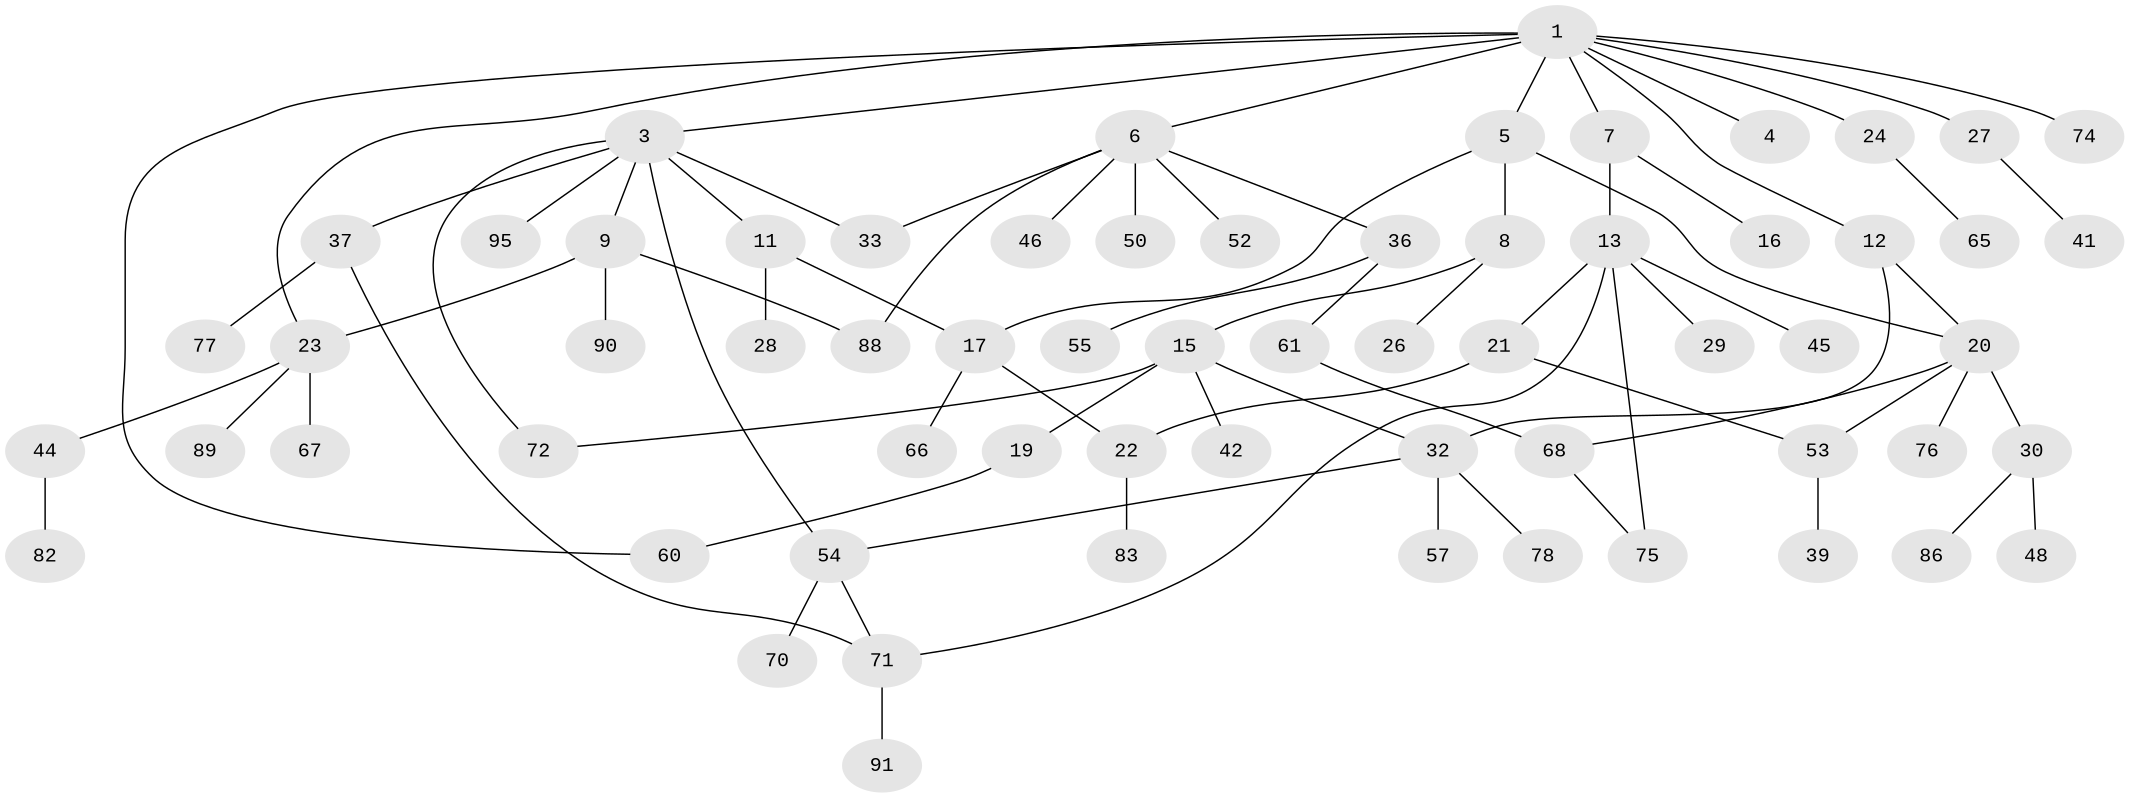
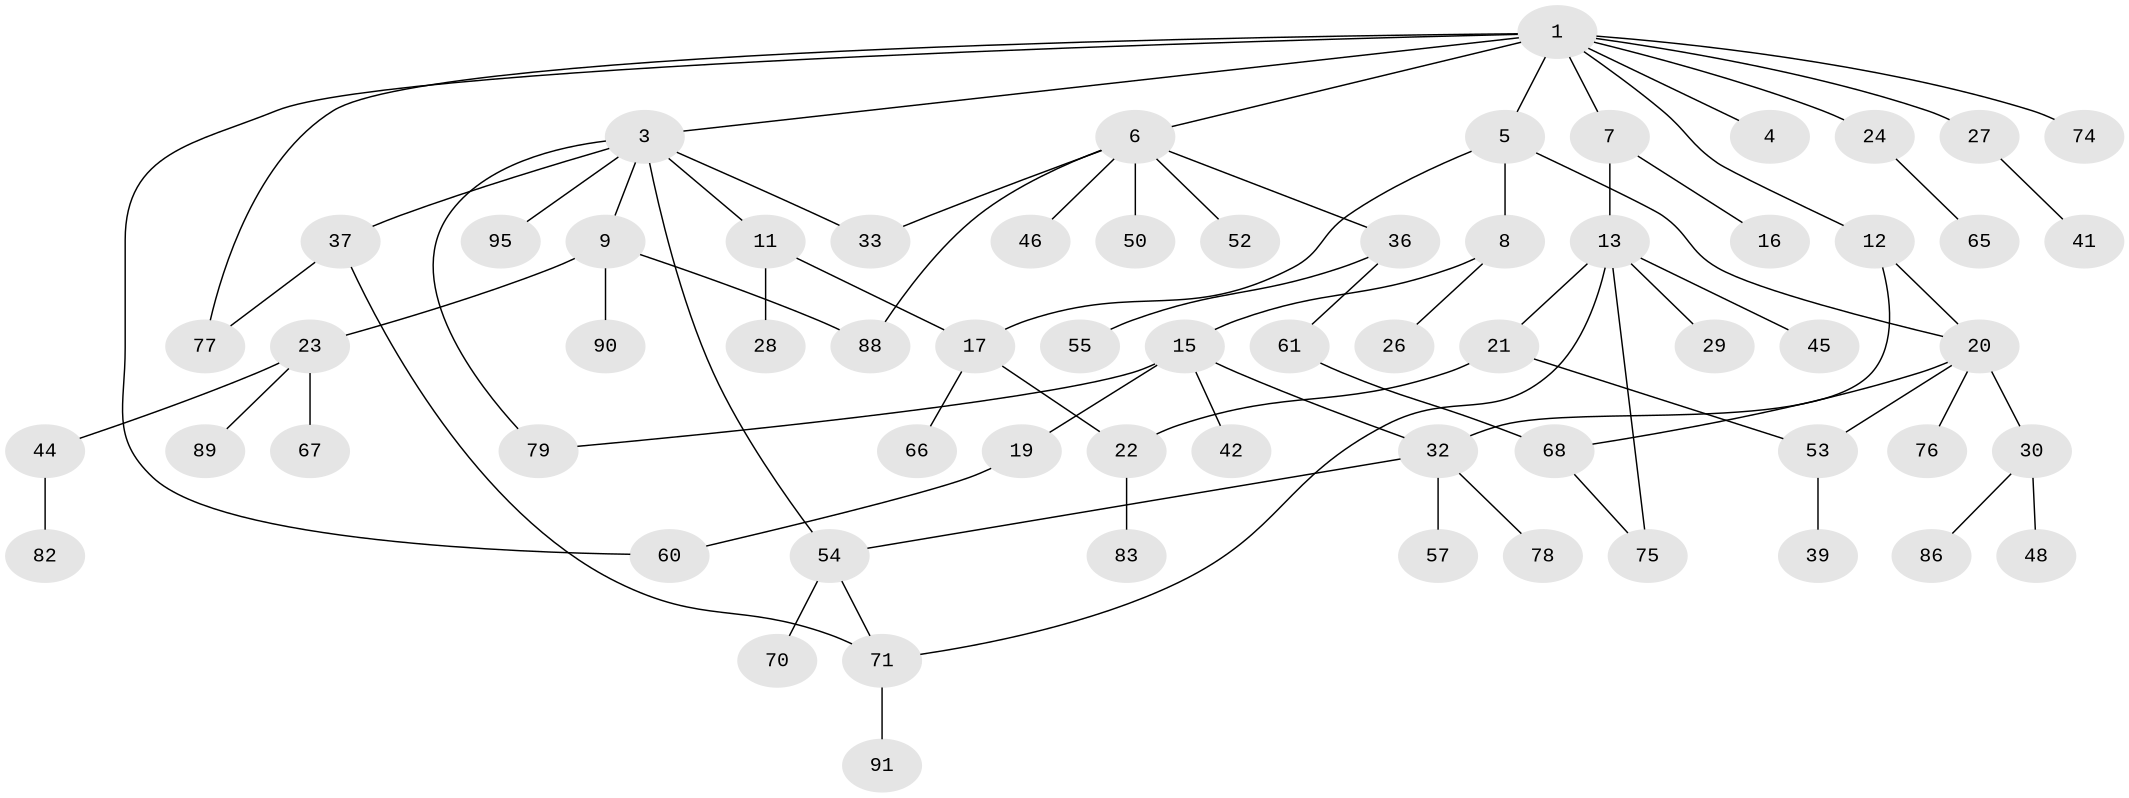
(831, 72) -> (799, 54)
(539, 451) -> (539, 451)
